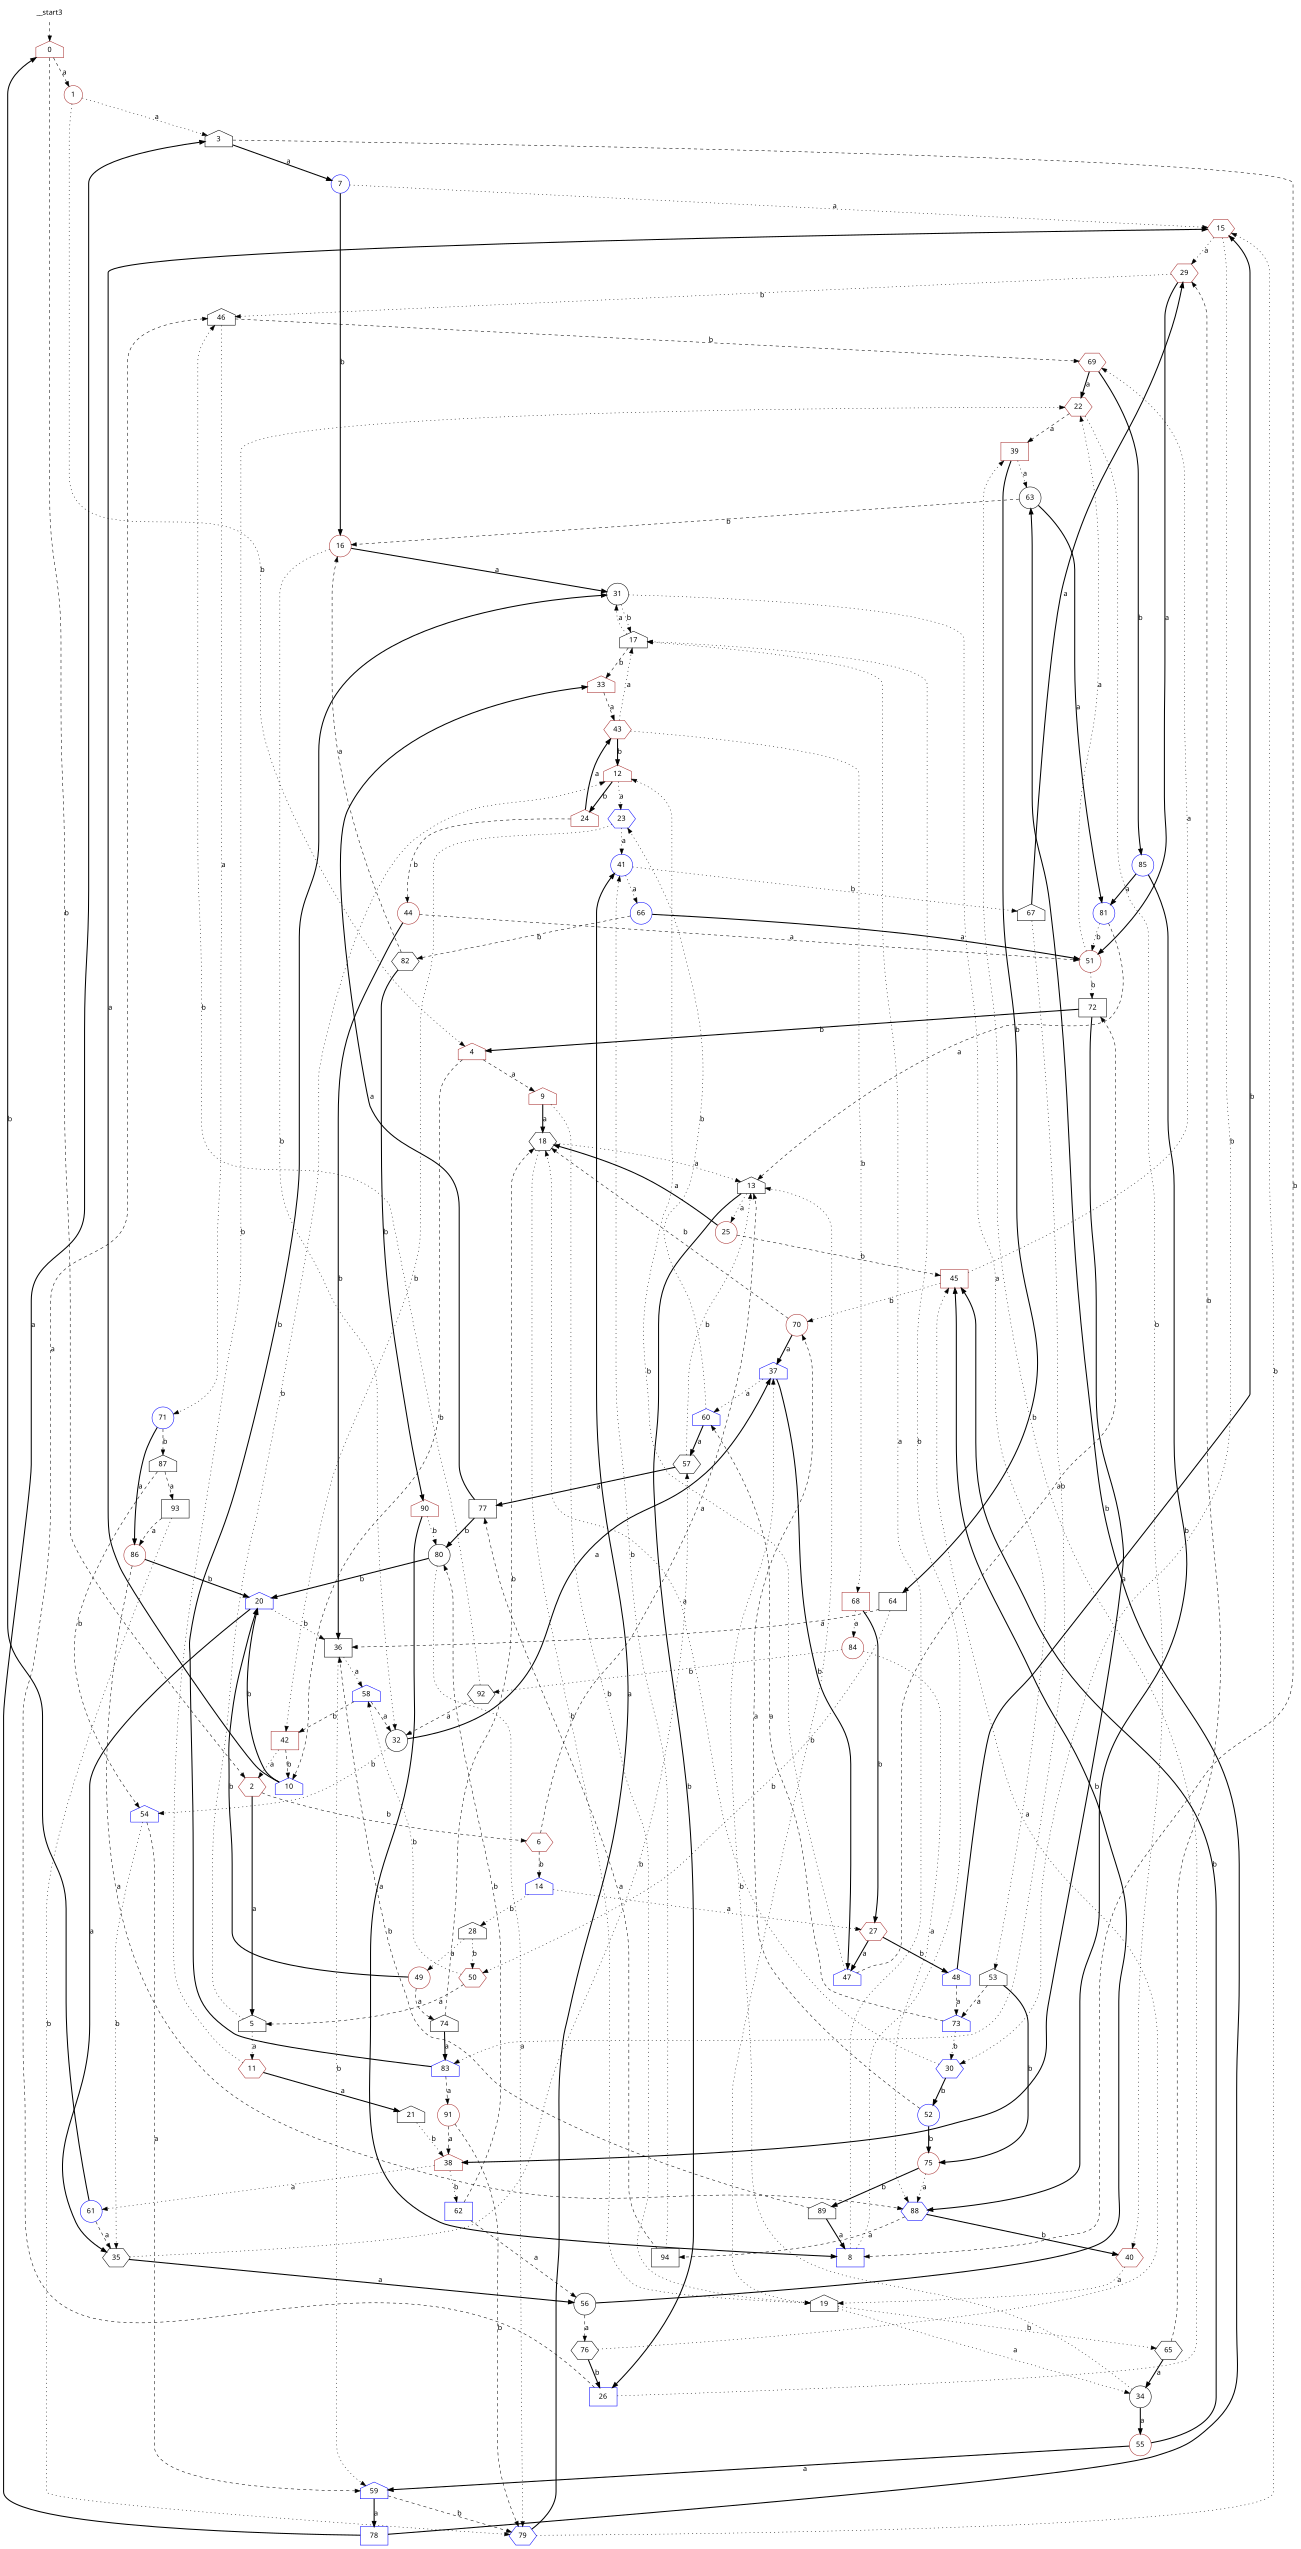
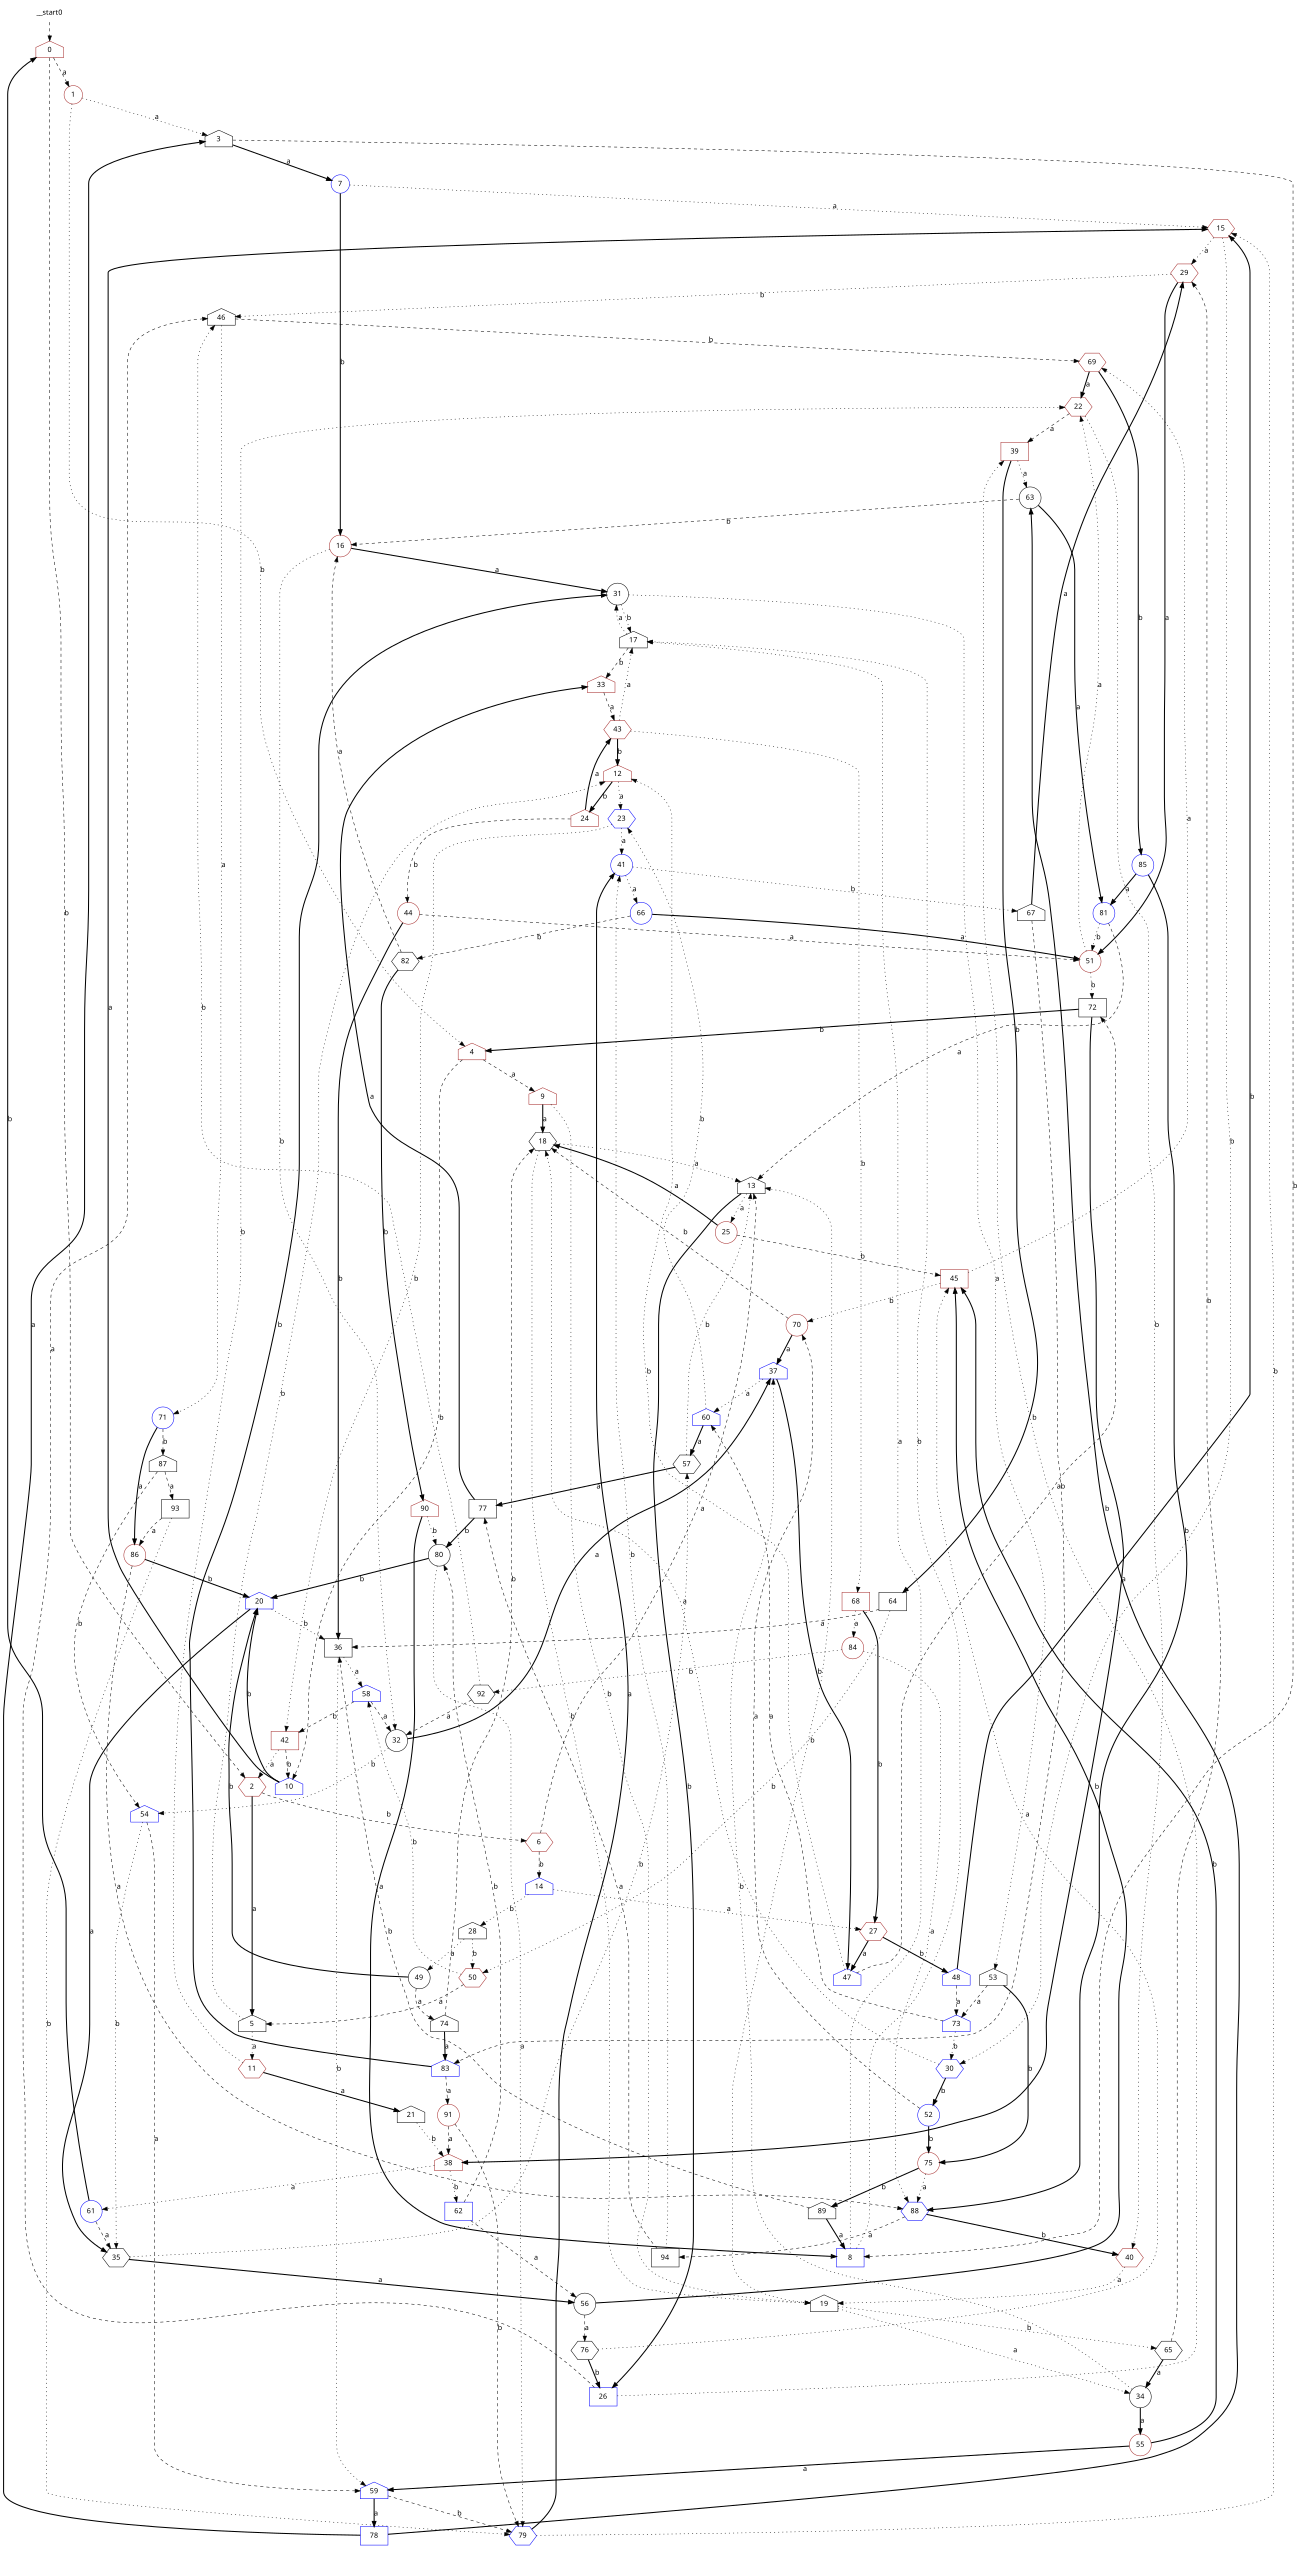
(50, 13) -> (50, 13)
(1052, 1745) -> (1052, 1745)
(419, 1978) -> (419, 1978)
